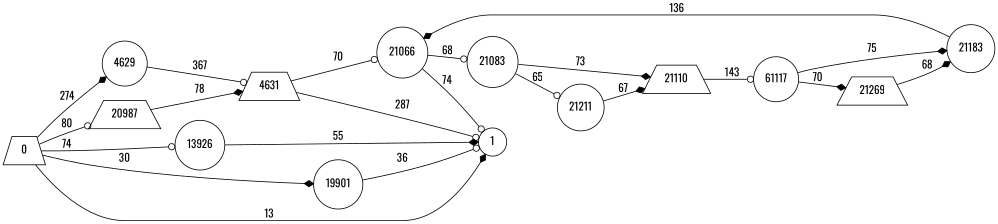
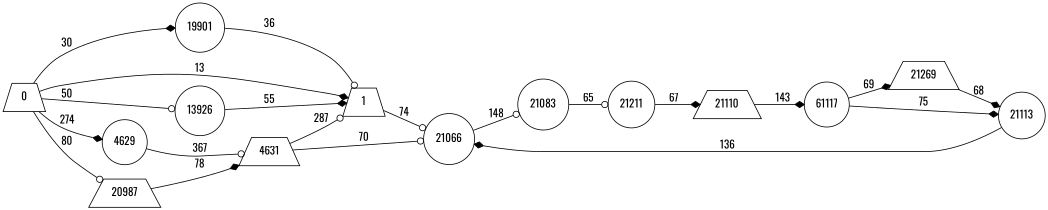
(971, 49) -> (1022, 116)
(447, 51) -> (496, 114)
(580, 70) -> none
(818, 78) -> (869, 85)
(725, 79) -> (775, 105)
(452, 96) -> (401, 118)
(493, 142) -> (364, 102)
(67, 145) -> (67, 95)
